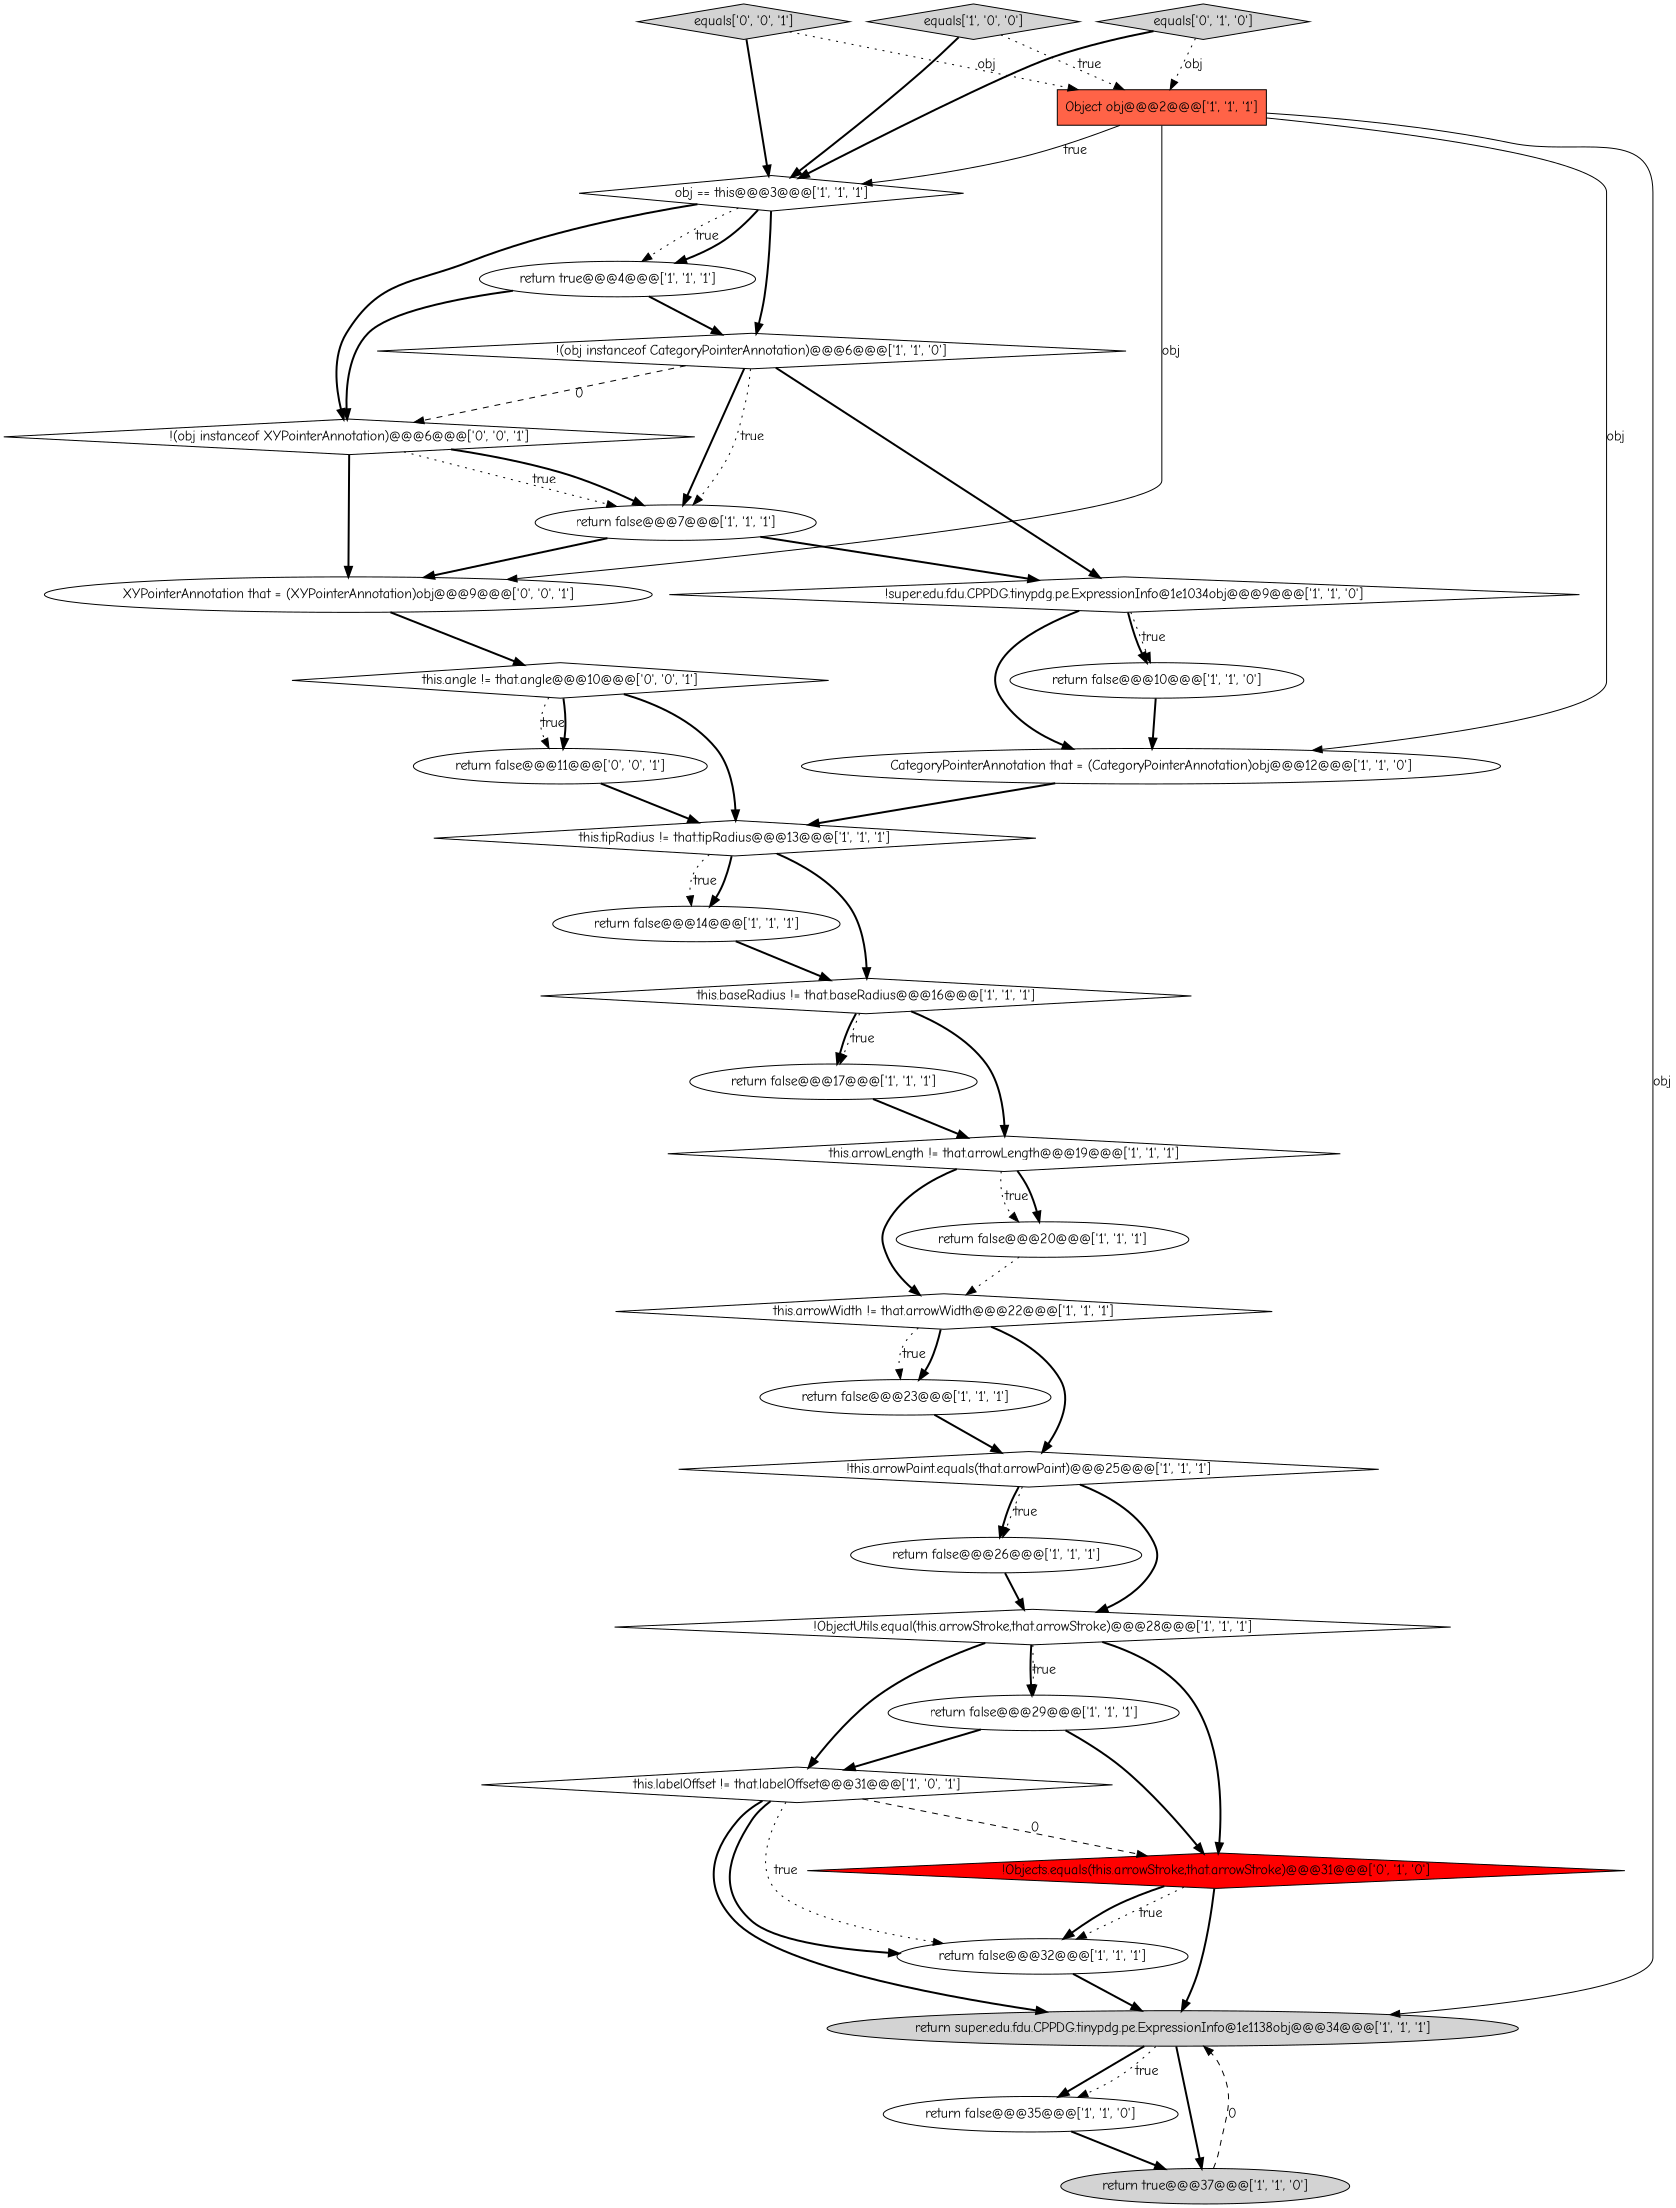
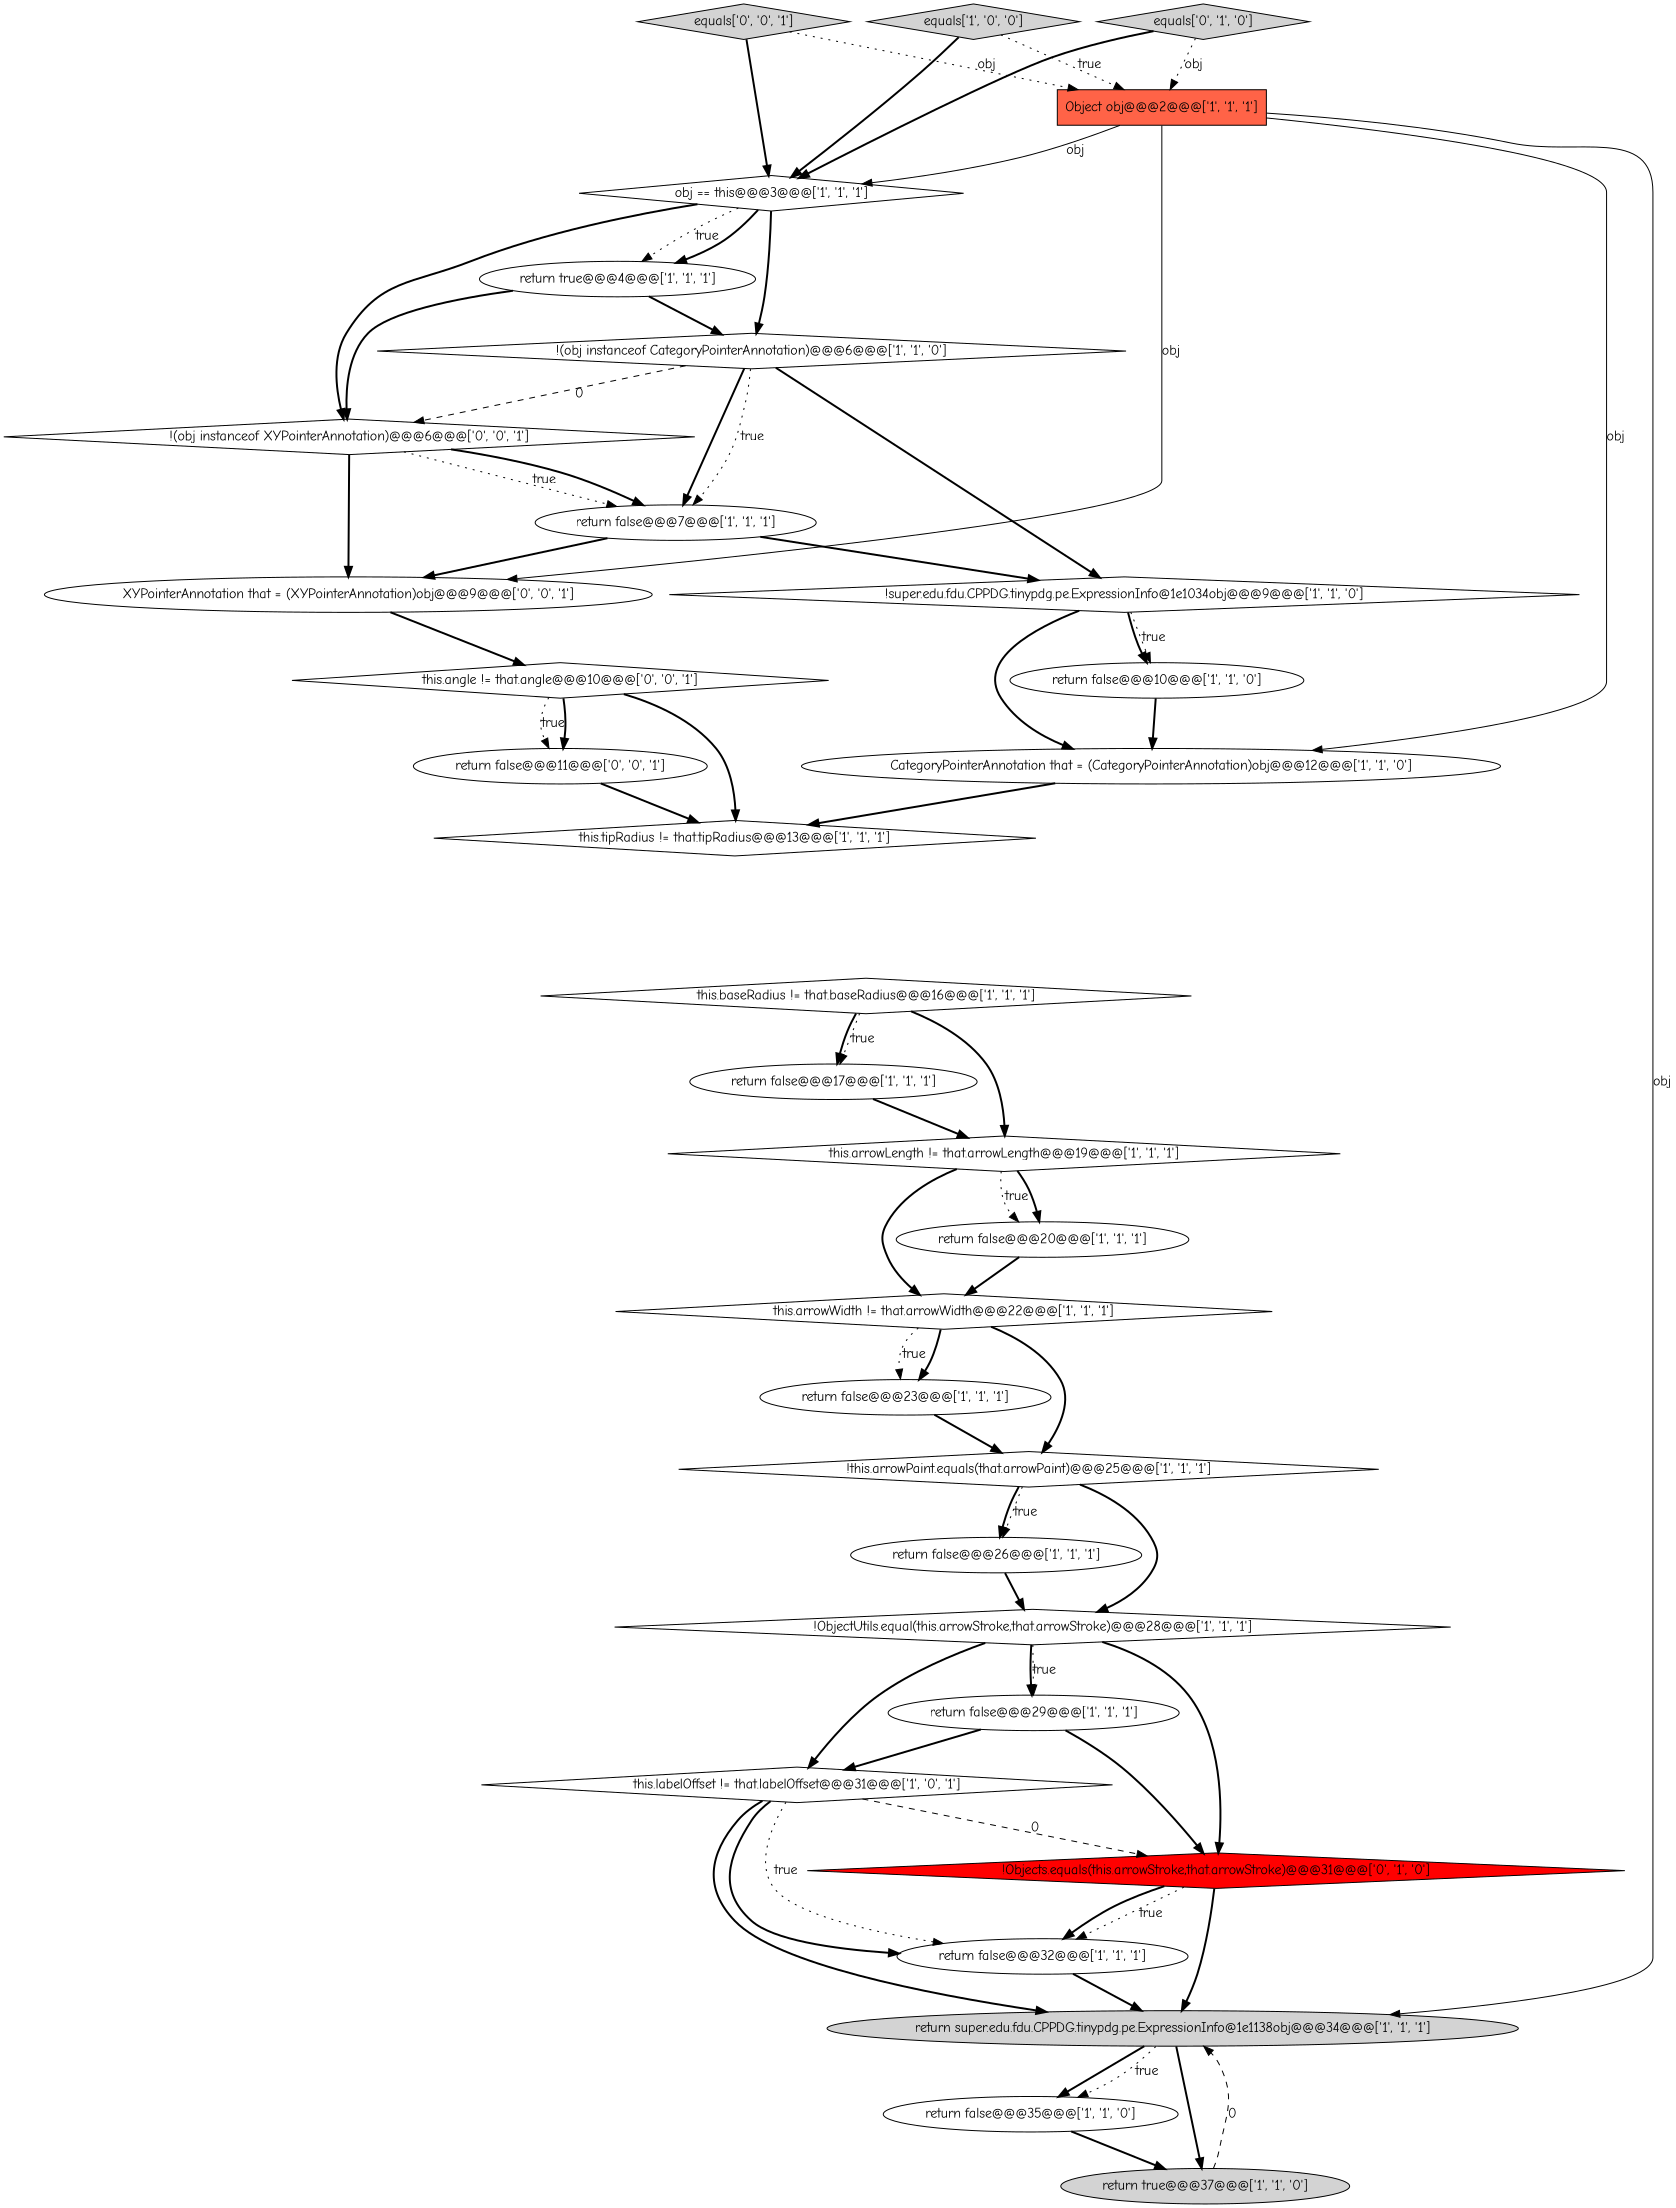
(1076, 150) -> (1076, 150)
(841, 896) -> none
(696, 924) -> none
(997, 1273) -> (997, 1273)
